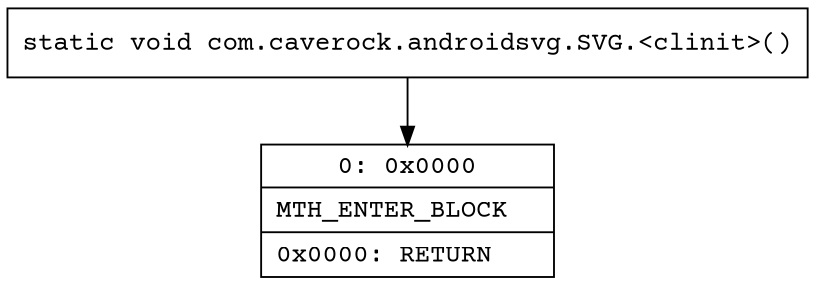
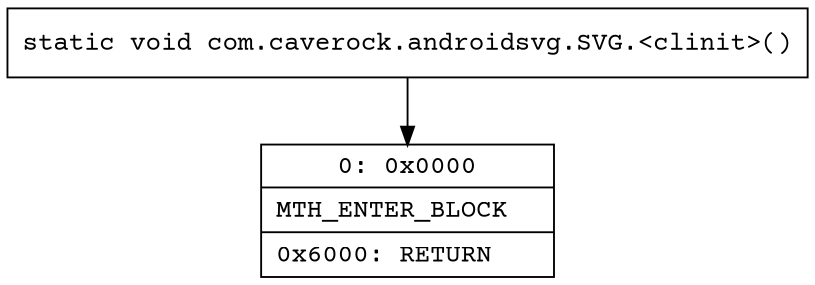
(408, 254) -> (408, 254)
